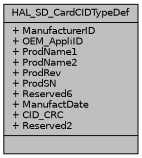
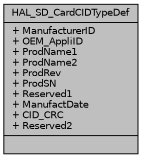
(42, 94) -> (42, 94)
